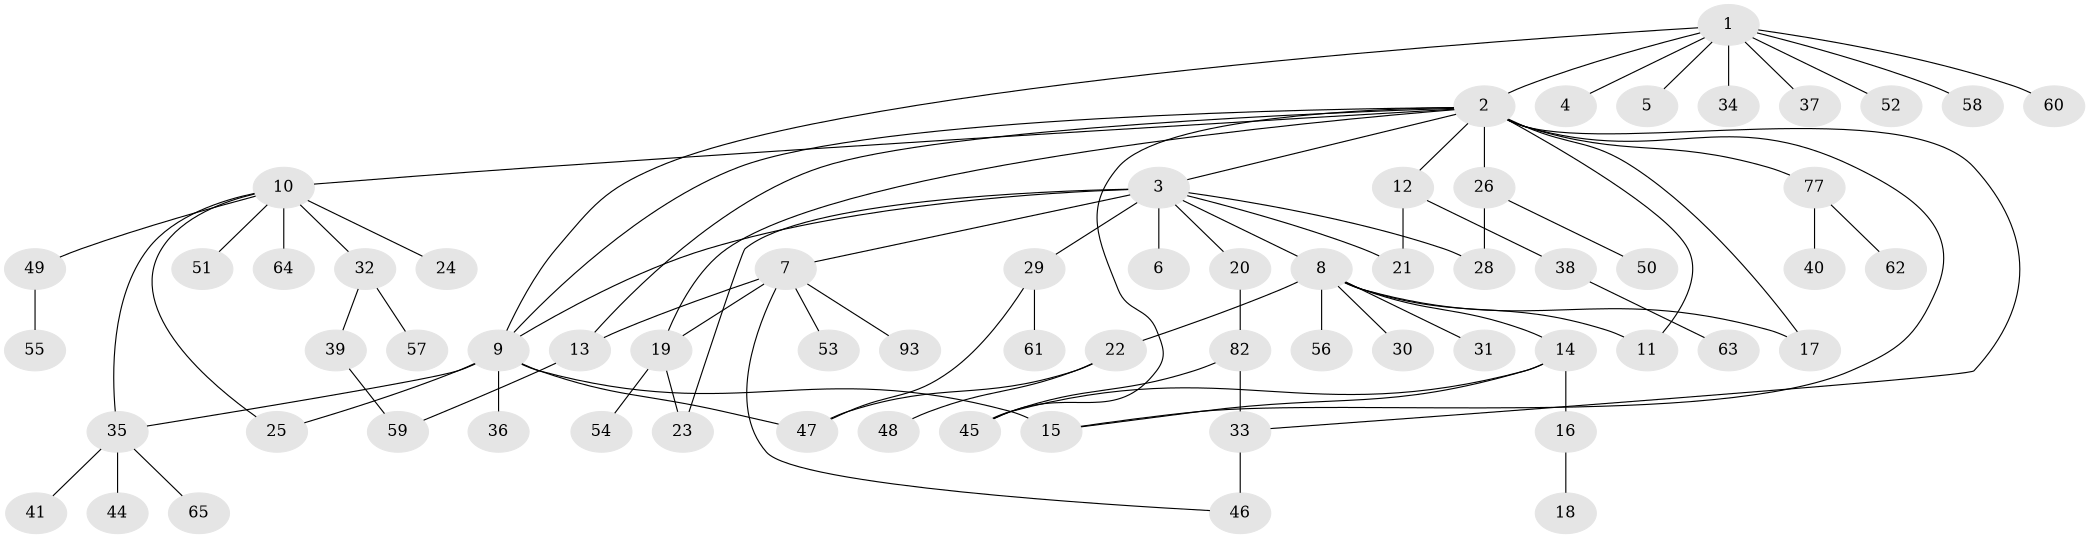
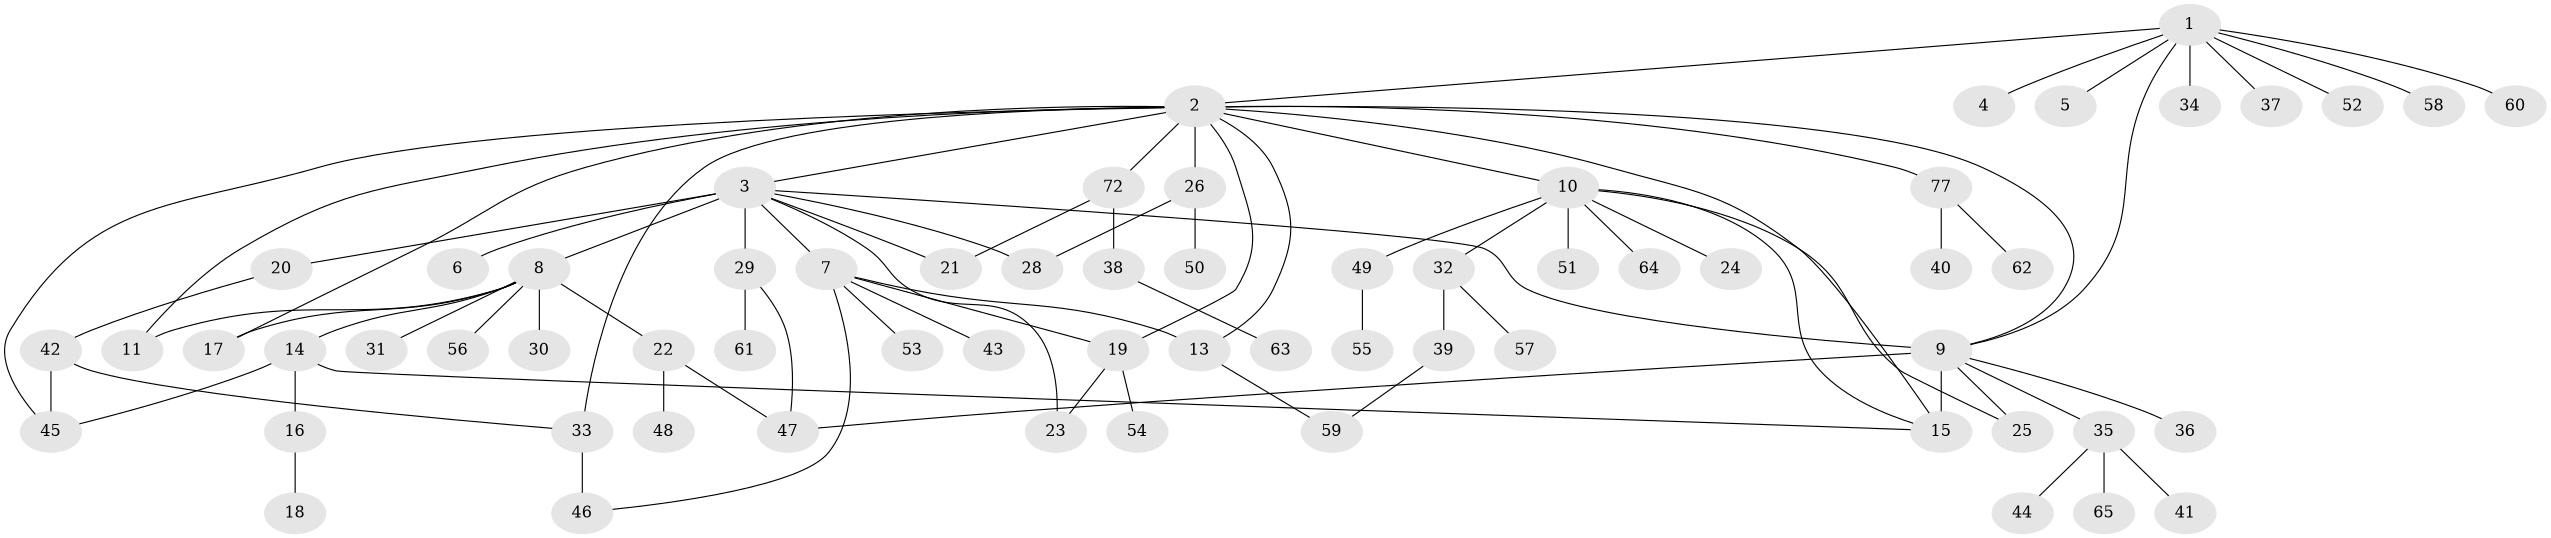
(1403, 188) -> (1114, 188)
(135, 269) -> (1788, 271)
(910, 350) -> (994, 350)
(1240, 350) -> (51, 350)
